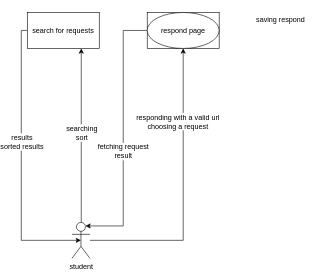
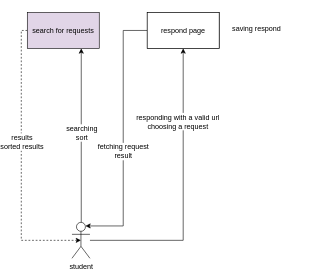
(285, 20) -> (261, 29)
(63, 30) -> (63, 30)
(183, 30) -> (183, 30)
(21, 222) -> (21, 222)
